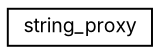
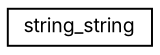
(80, 27) -> (80, 27)
